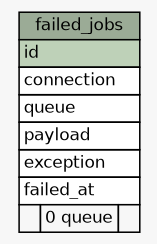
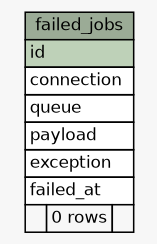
(79, 218) -> (79, 218)
